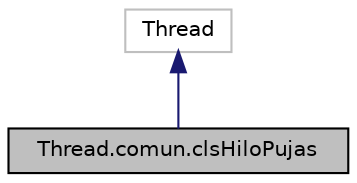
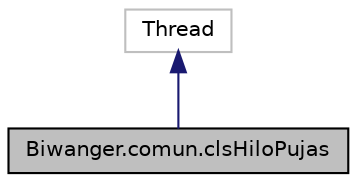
(178, 151) -> (178, 151)
